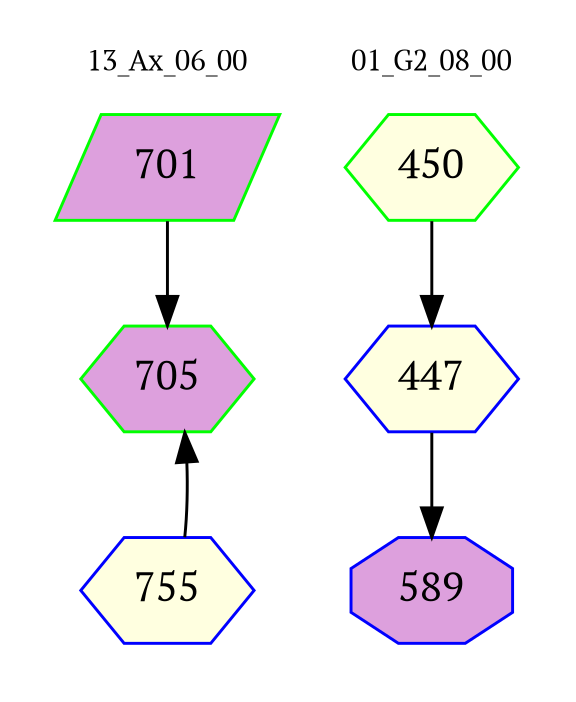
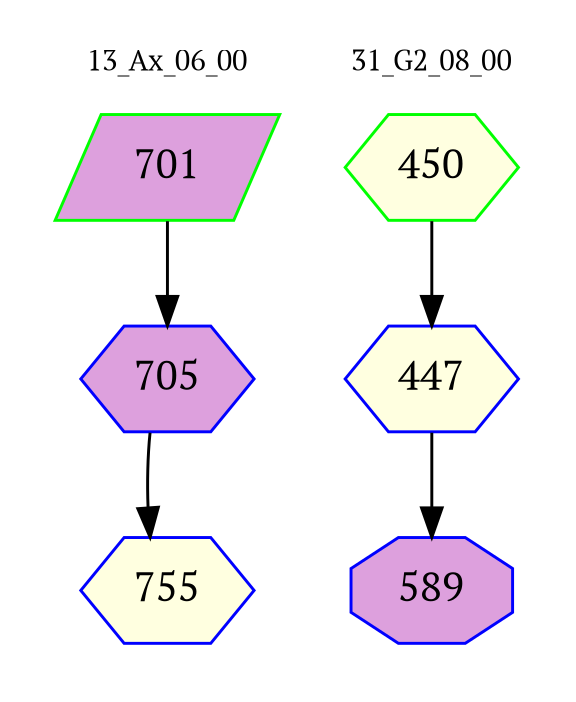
(432, 63) -> (432, 63)
(167, 379) -> (167, 379)
(187, 500) -> (148, 470)
